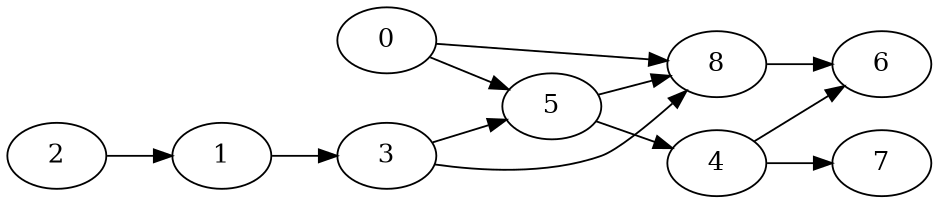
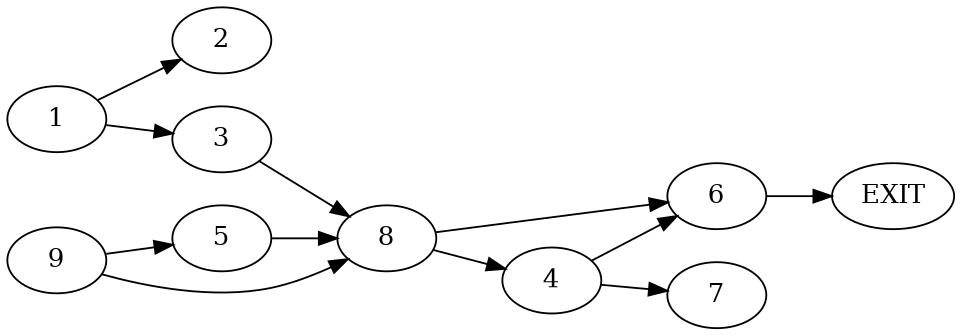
(387, 40) -> (57, 260)
(621, 130) -> (460, 257)
(461, 134) -> none
(130, 156) -> (131, 84)
none -> (893, 196)
